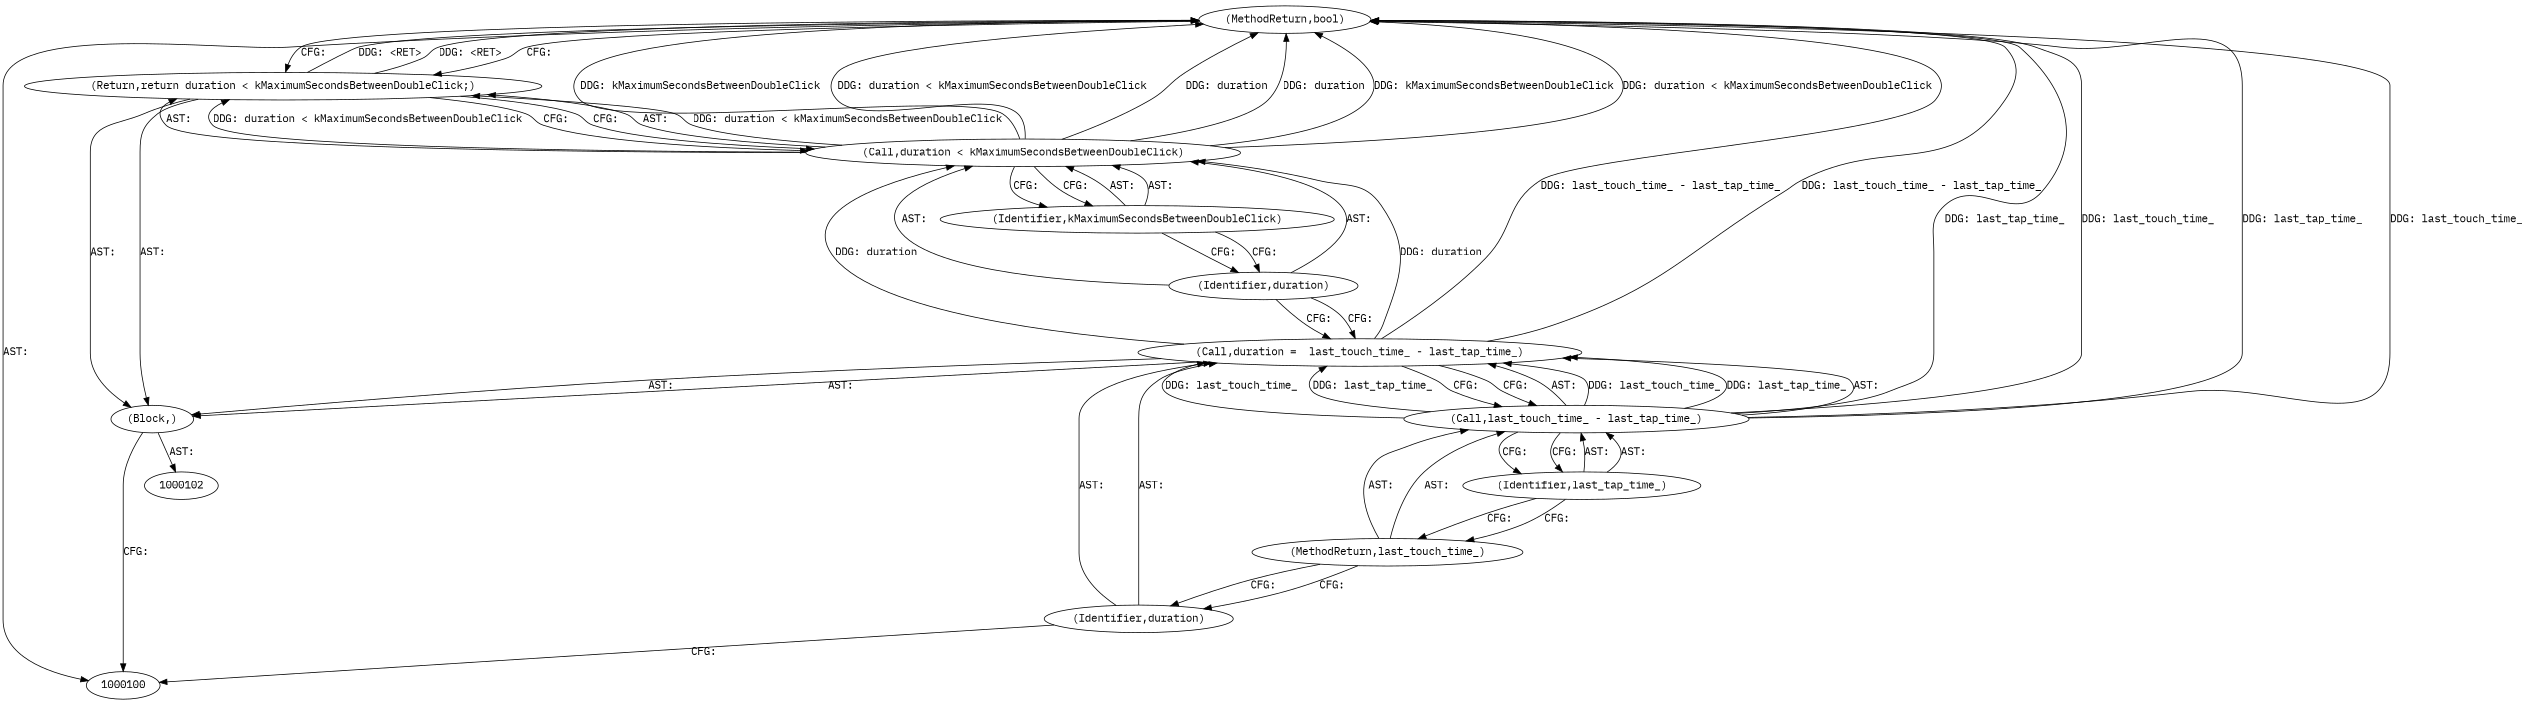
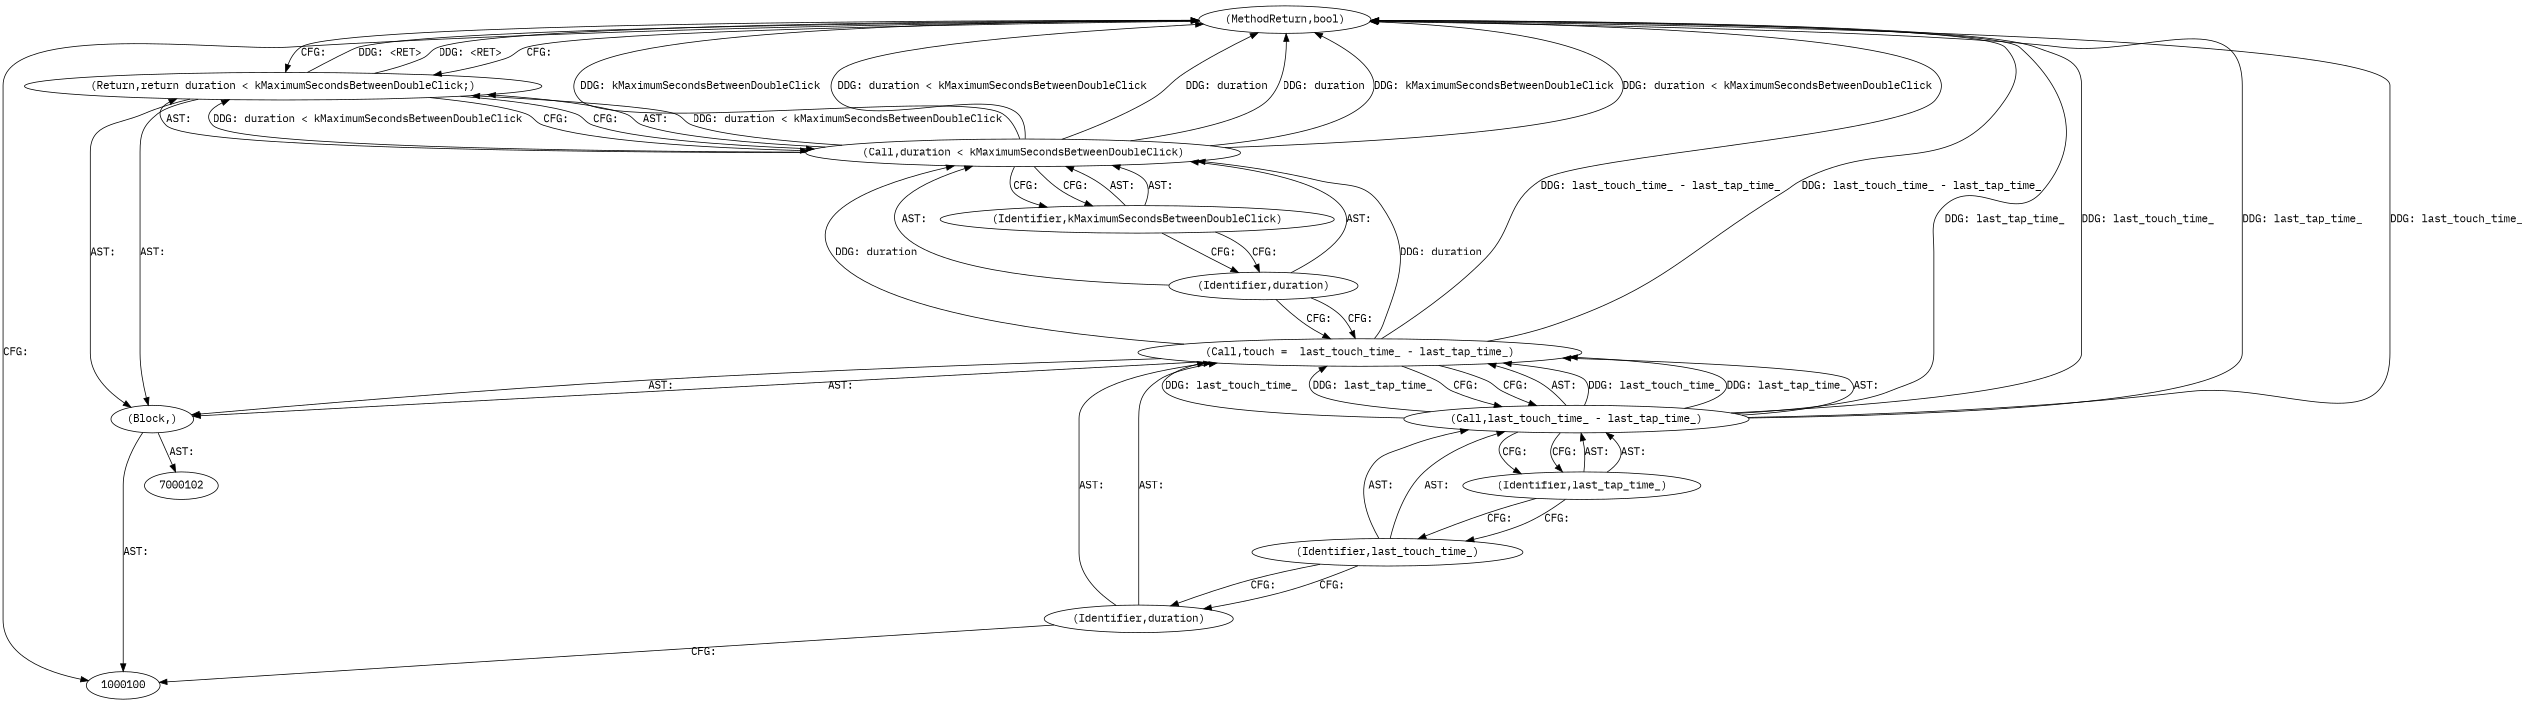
(19, 353) -> (19, 353)
(1360, 353) -> (1360, 353)
(181, 486) -> (181, 486)
(139, 552) -> (139, 552)
(1387, 552) -> (1387, 552)
